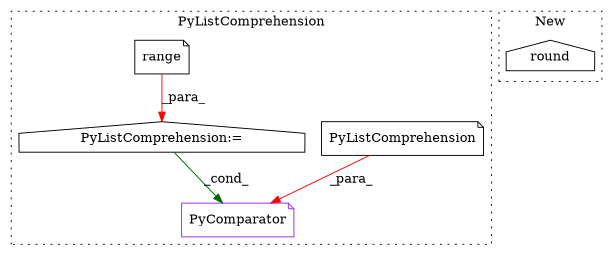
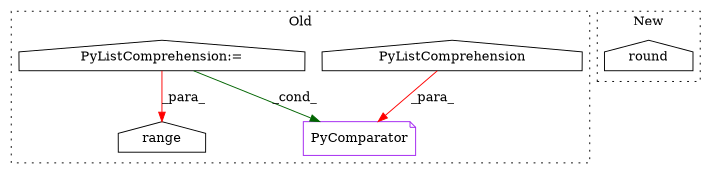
(251, 22) -> (300, 22)
(162, 57) -> (162, 139)
(162, 93) -> (162, 91)
(403, 139) -> (452, 57)
